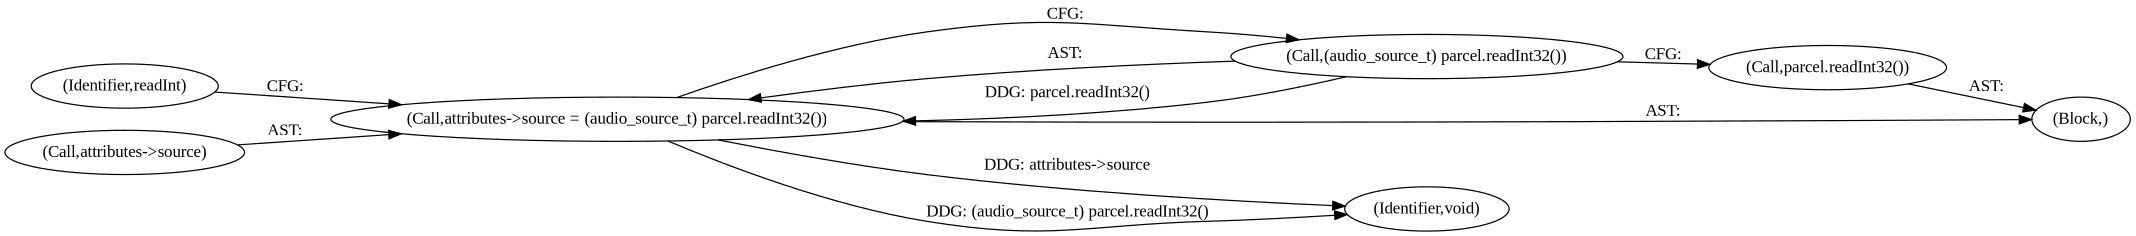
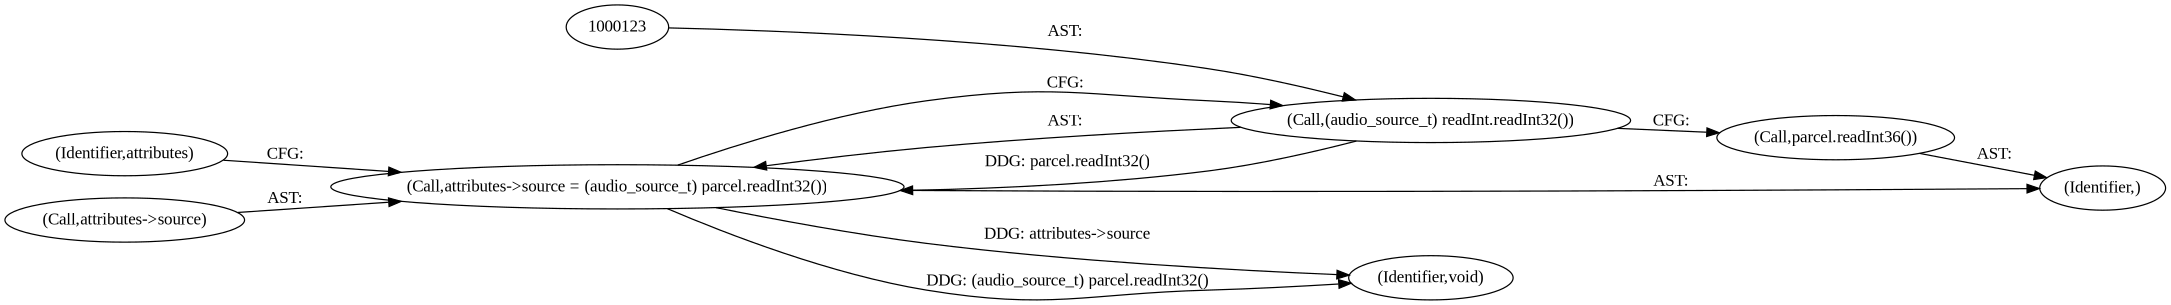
none -> (617, 27)
(1427, 57) -> (1431, 120)
(1828, 68) -> (1836, 138)
(125, 86) -> (125, 154)
(2081, 119) -> (2103, 188)
